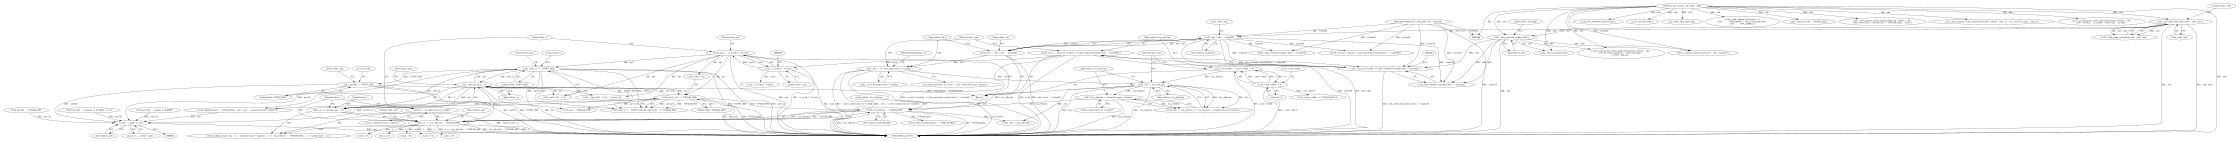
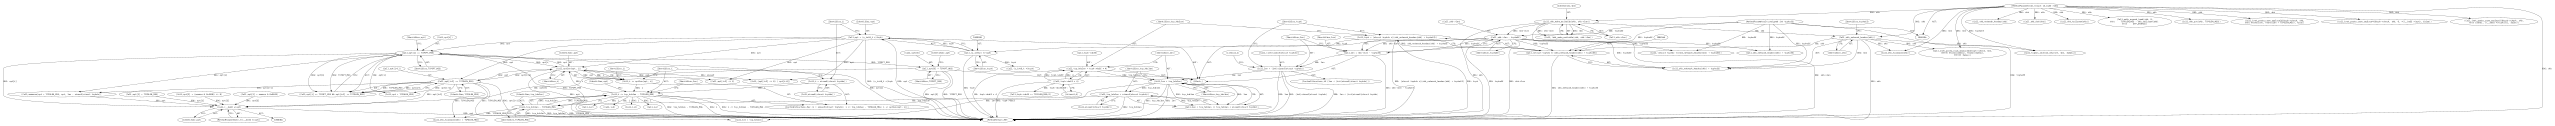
(1682, 6) -> (2035, 6)
(1475, 31) -> (1913, 31)
(914, 53) -> (1233, 53)
(711, 63) -> (714, 52)
(879, 75) -> none
(1282, 77) -> (1081, 75)
(1289, 78) -> (1087, 60)
(570, 82) -> (364, 67)
(582, 91) -> (707, 75)
(945, 91) -> (1040, 75)
(1033, 92) -> none
(776, 108) -> (477, 99)
(532, 129) -> none
(141, 136) -> (239, 120)
(450, 136) -> none
